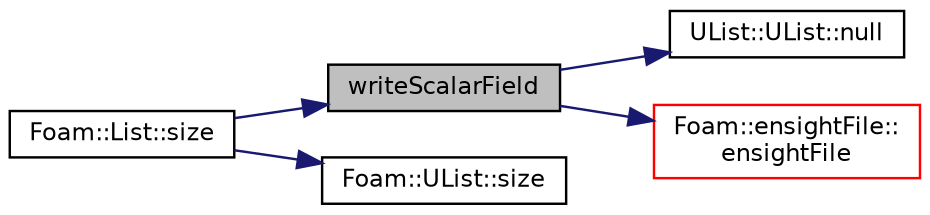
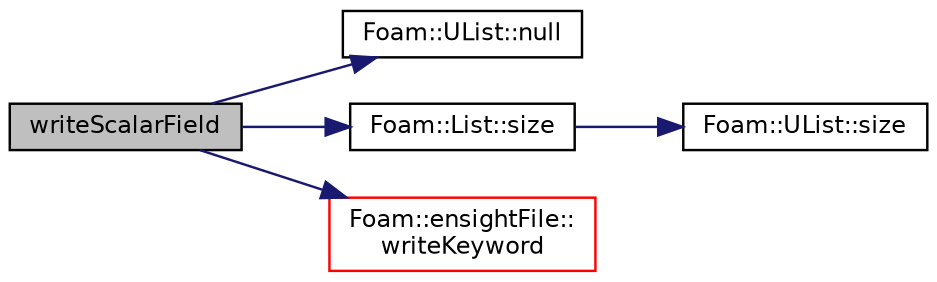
(787, 34) -> (462, 34)
(269, 113) -> (284, 127)
(787, 142) -> (462, 234)
